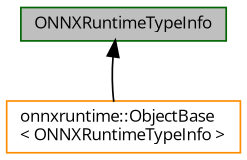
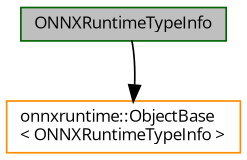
(112, 79) -> (134, 62)
